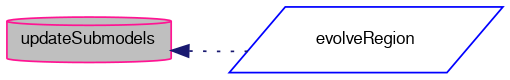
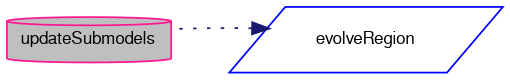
(220, 51) -> (212, 28)
